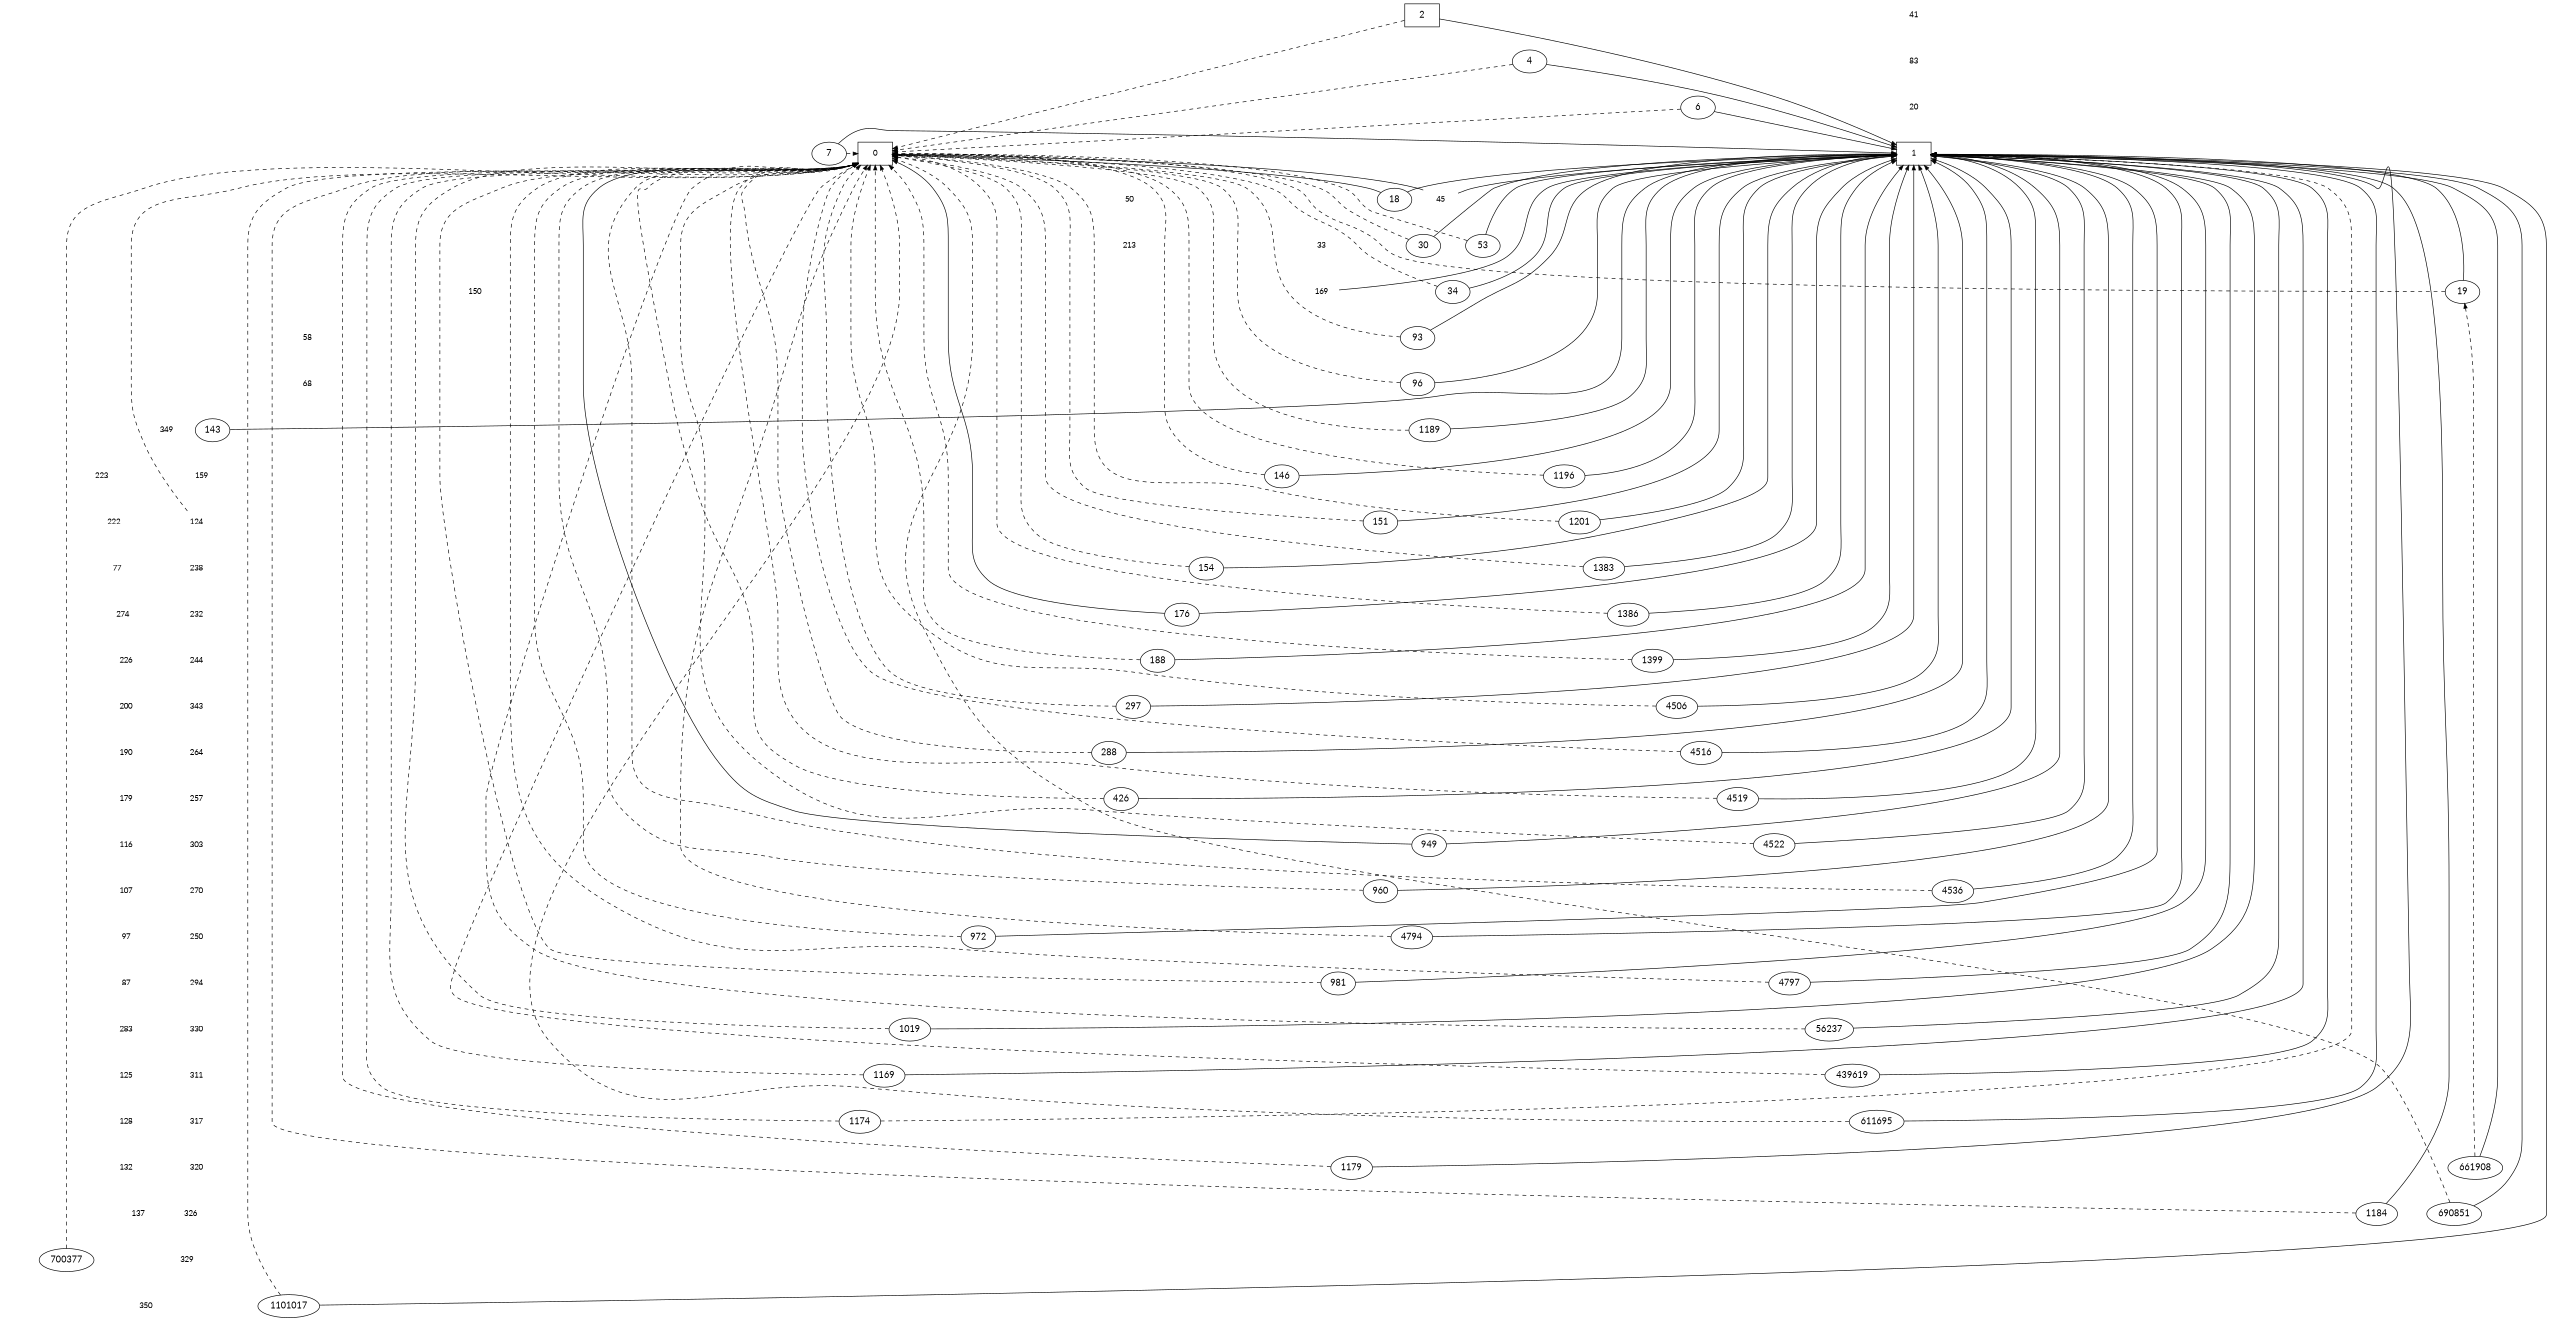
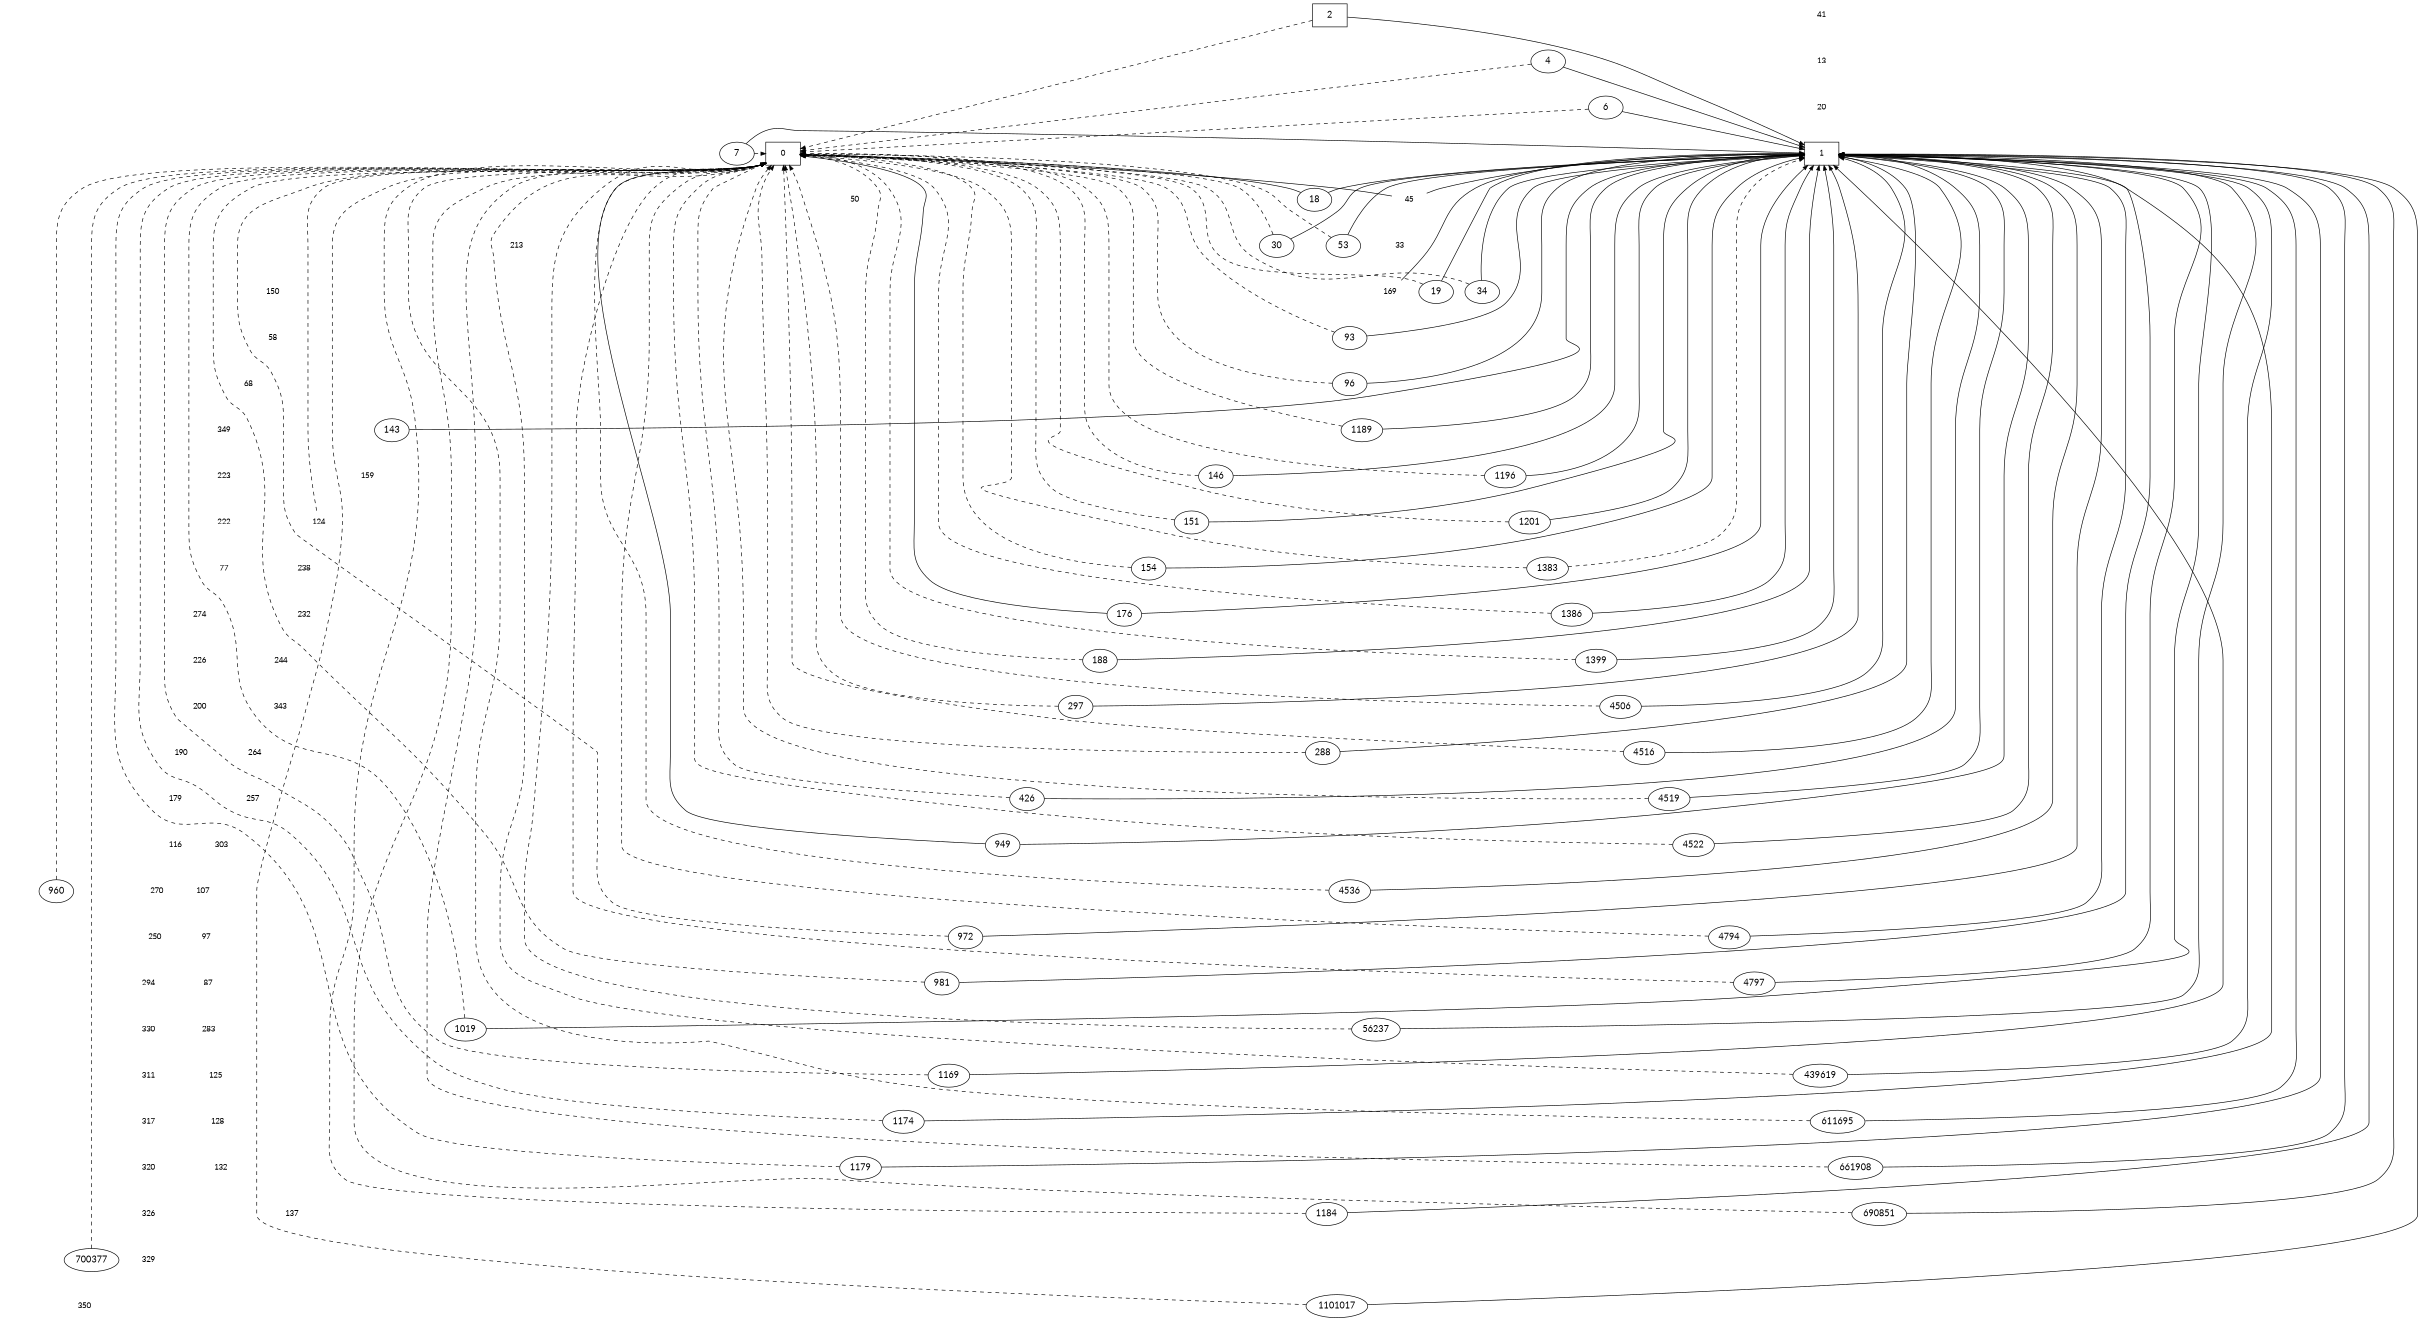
(1914, 61) -> (1822, 61)
(1792, 394) -> (1736, 412)
(2473, 732) -> (545, 1111)
(2108, 776) -> none
(2241, 1064) -> (2193, 1058)
